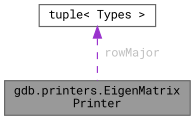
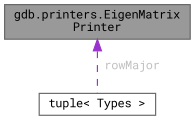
(97, 59) -> (97, 72)
